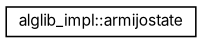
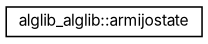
(101, 22) -> (104, 22)
